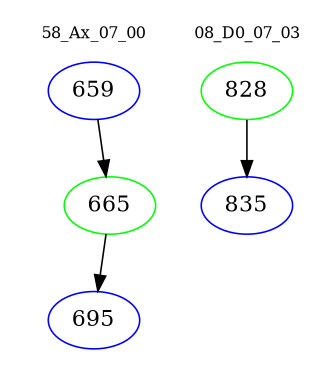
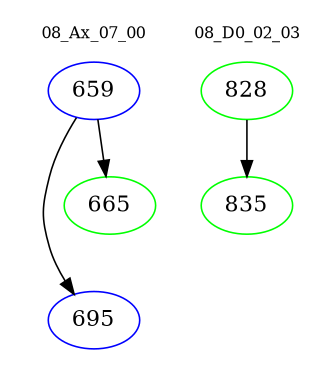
(94, 34) -> (94, 34)
(248, 34) -> (248, 34)
(247, 206) -> (247, 206)
(103, 255) -> (45, 198)
